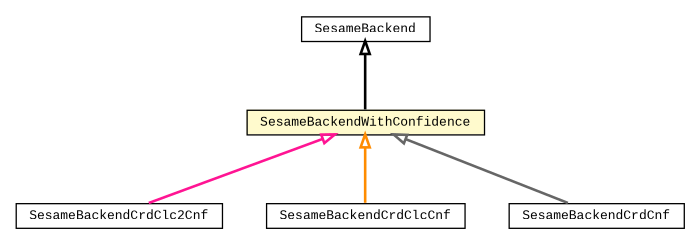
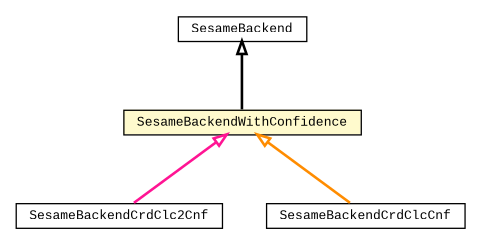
(596, 215) -> none
